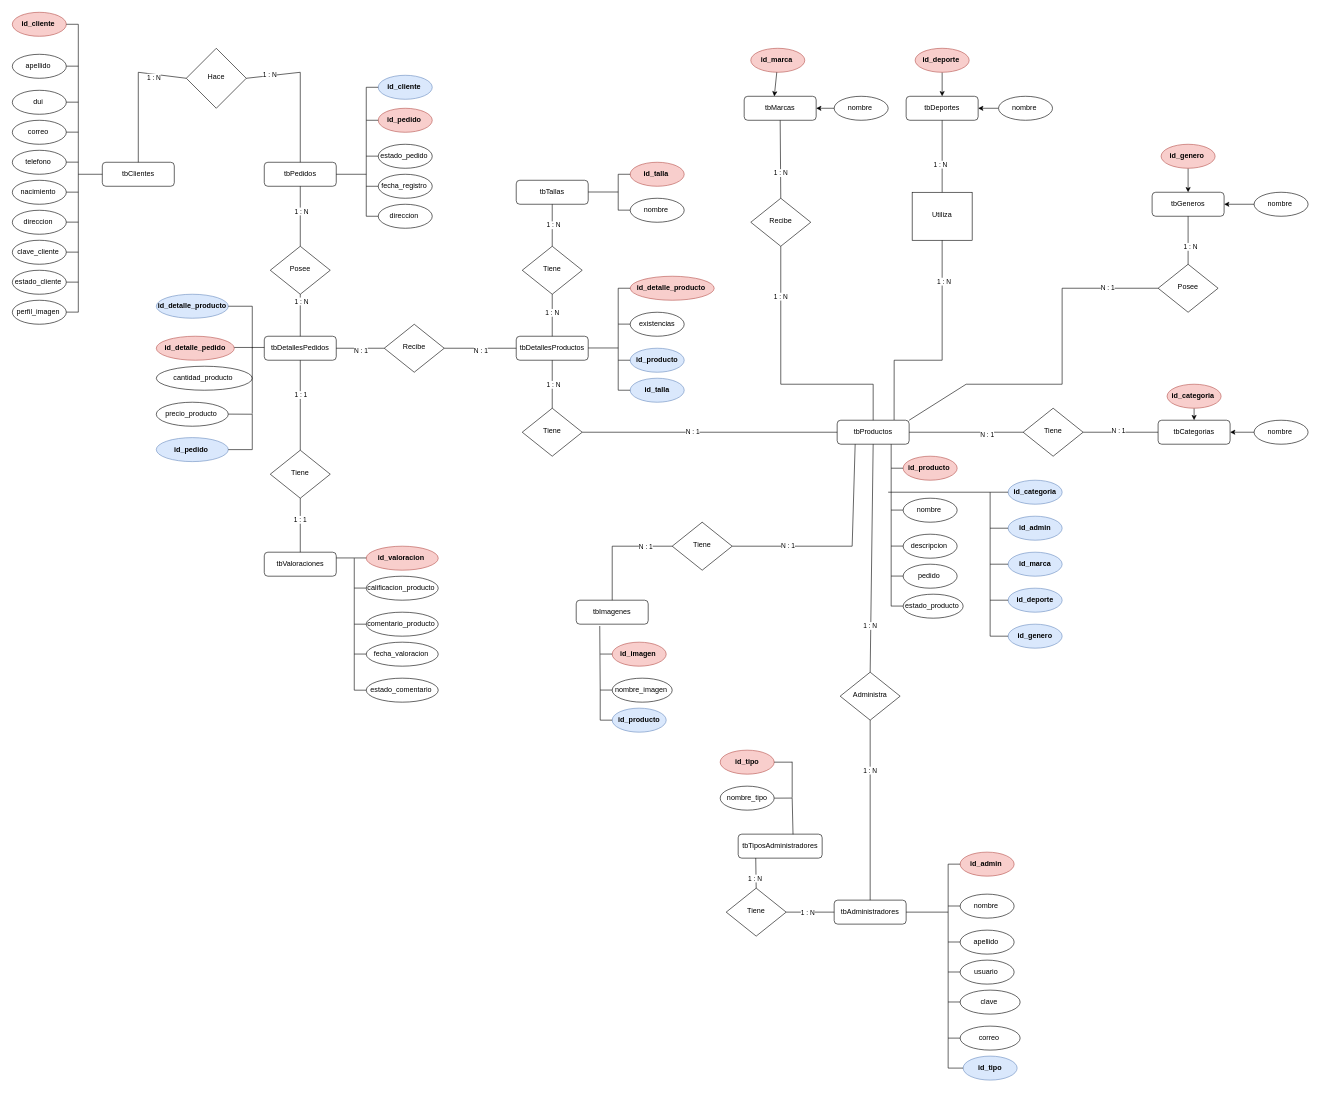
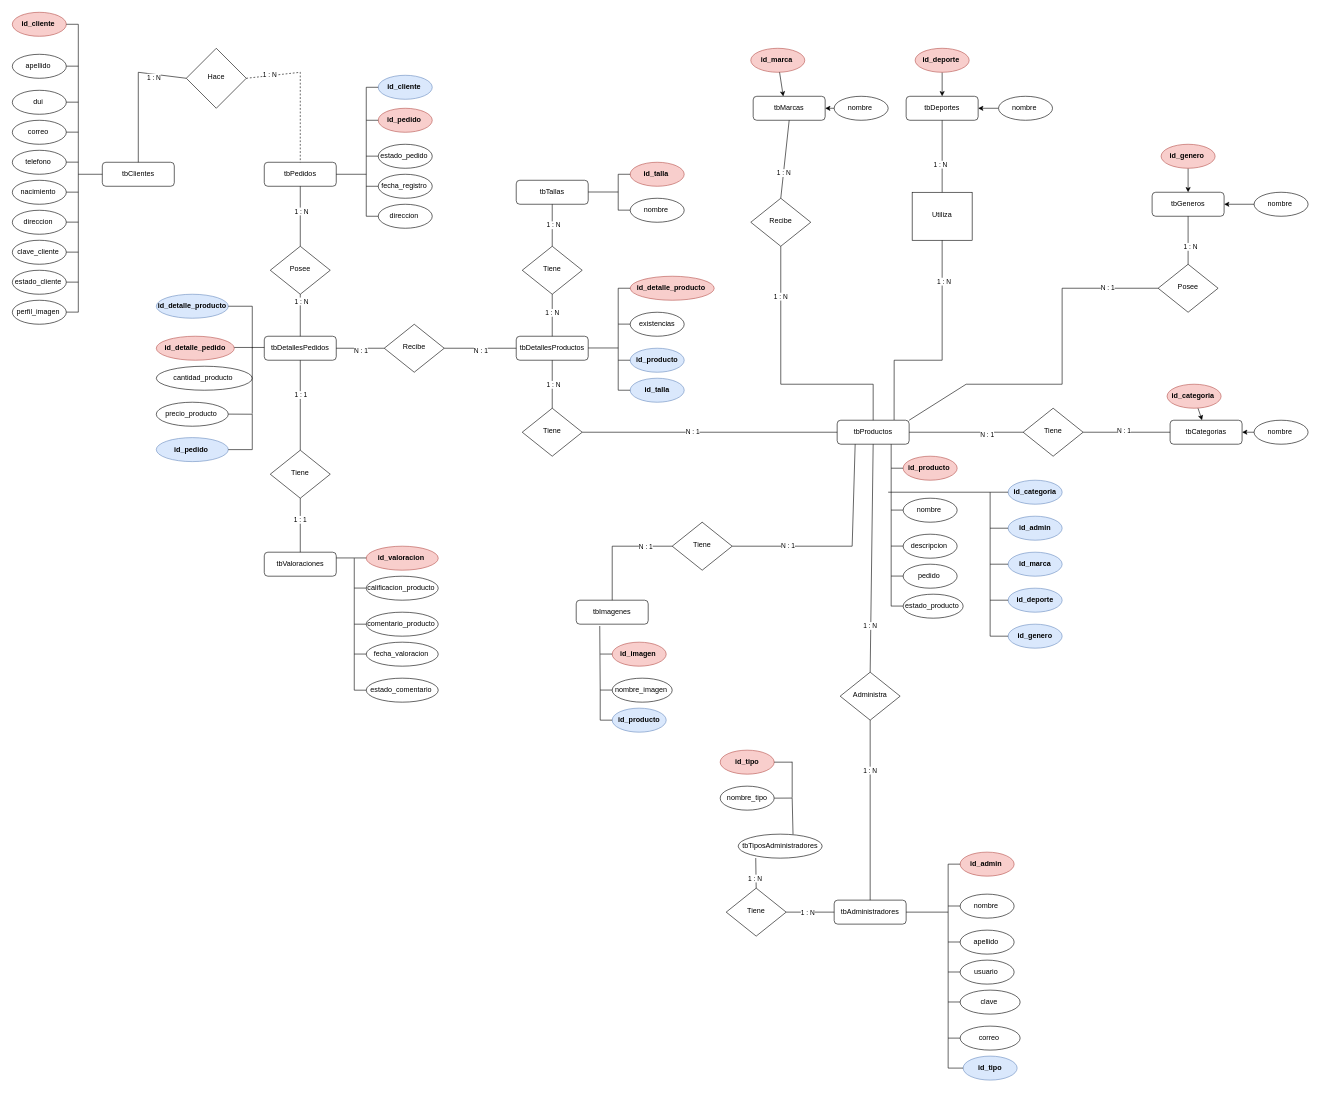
(300, 104) -> (300, 104)
(780, 108) -> (789, 108)
(1194, 432) -> (1206, 432)
(780, 846) -> (780, 846)
